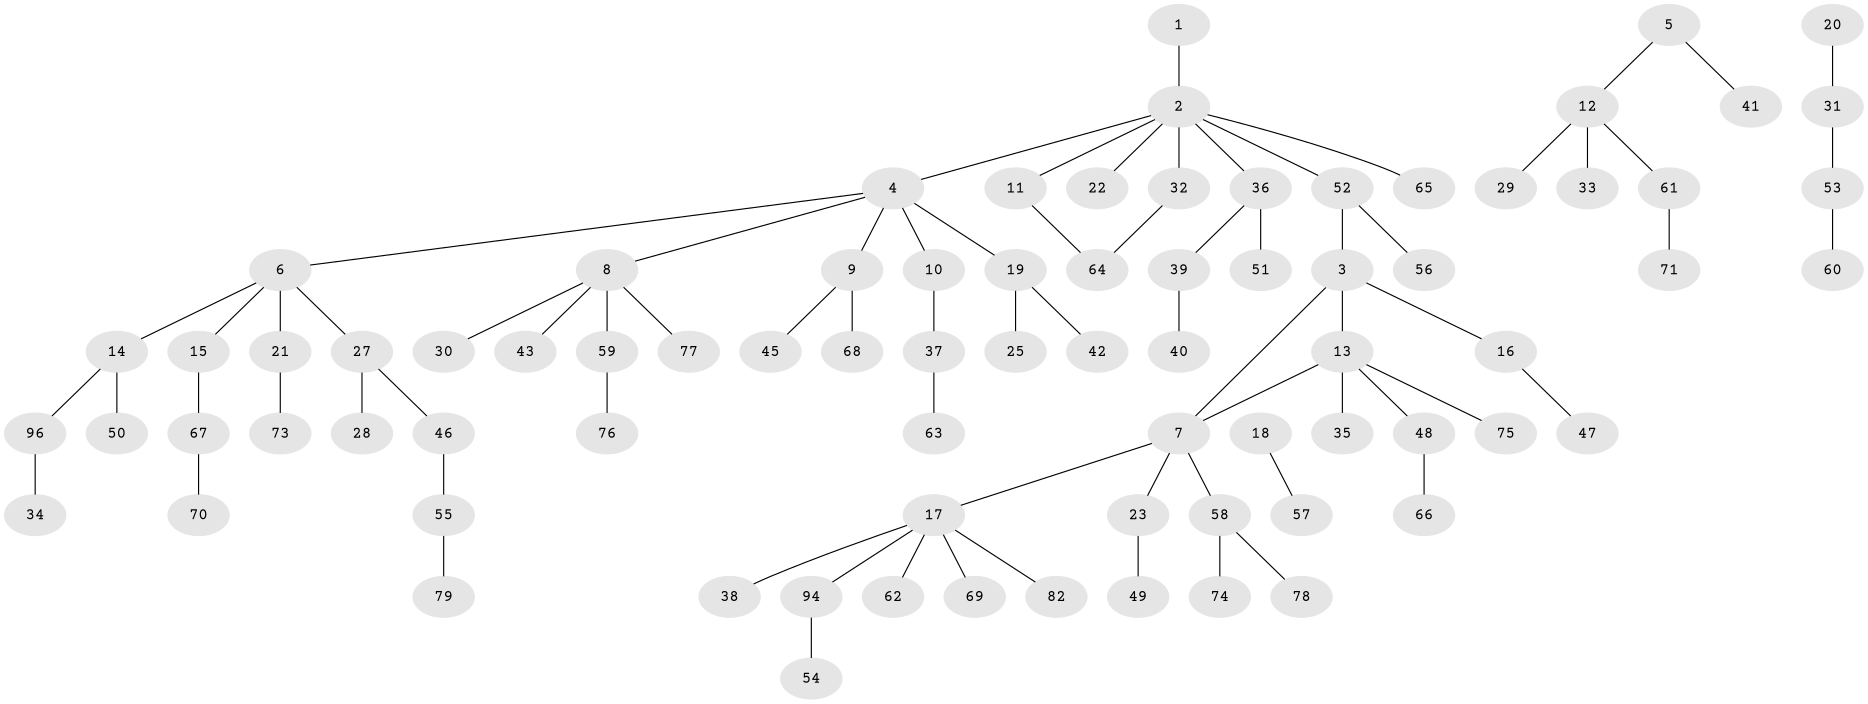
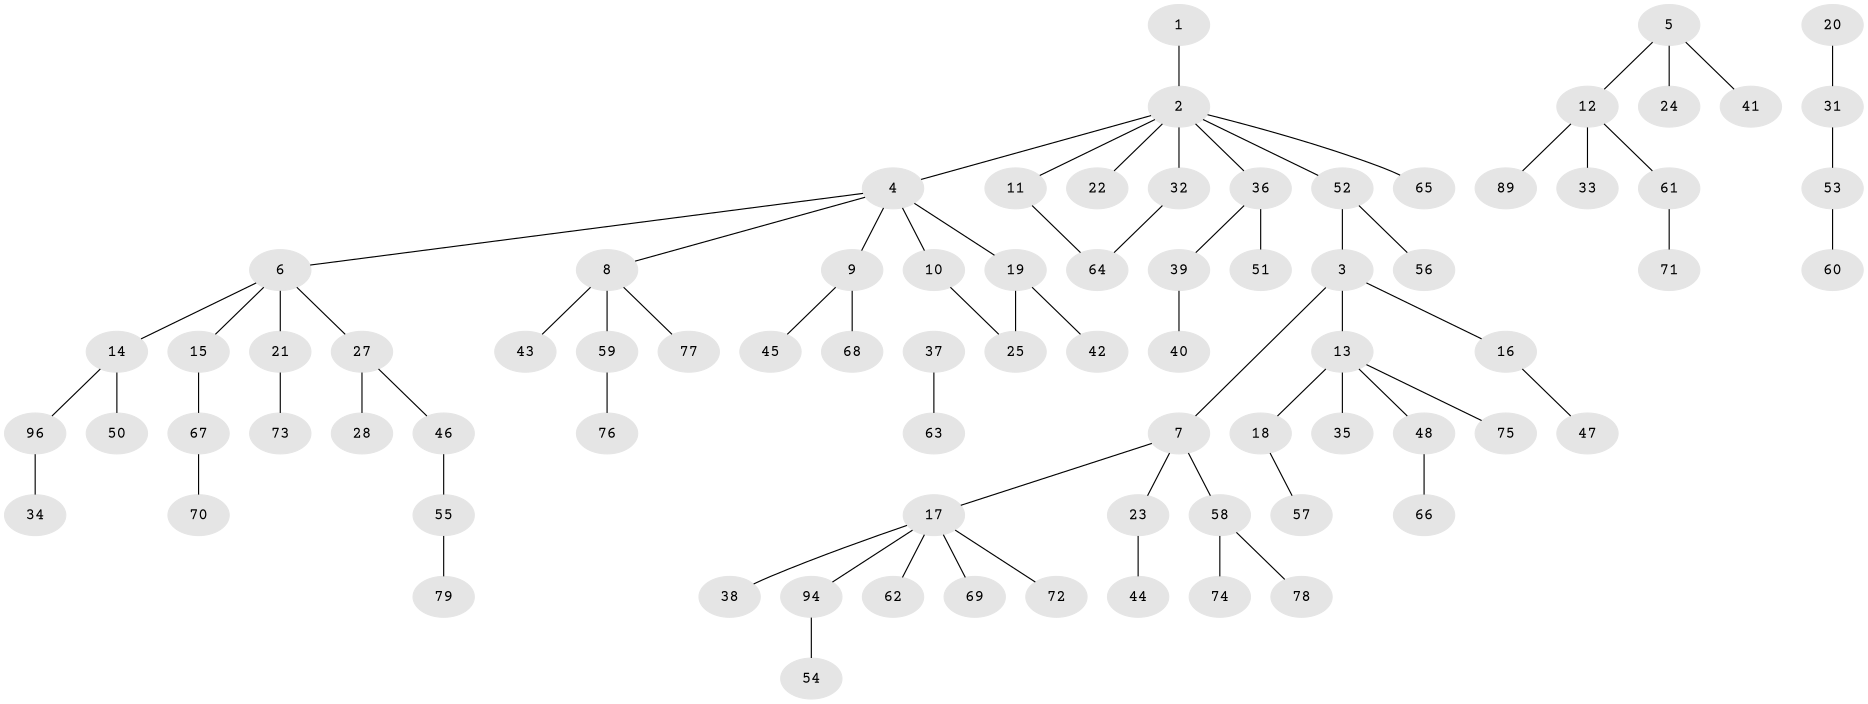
none -> (1669, 107)
(1506, 188) -> (1506, 188)
(934, 311) -> (975, 311)
(444, 352) -> none
(1261, 393) -> (1302, 393)
(1056, 597) -> (1056, 597)
(1138, 597) -> (1138, 597)
